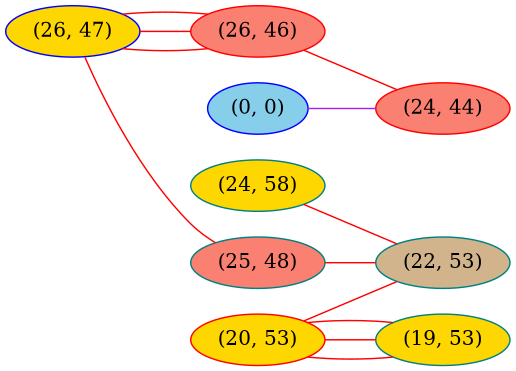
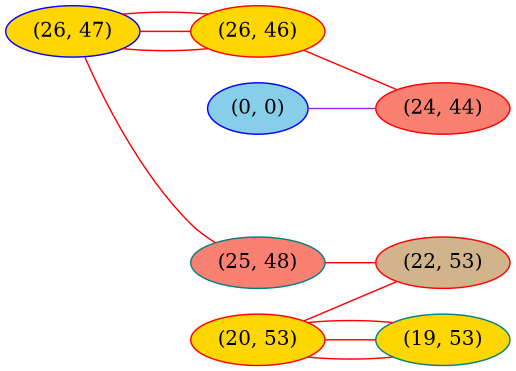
(258, 31) -> (258, 31)
(258, 186) -> none
(443, 263) -> (443, 263)
